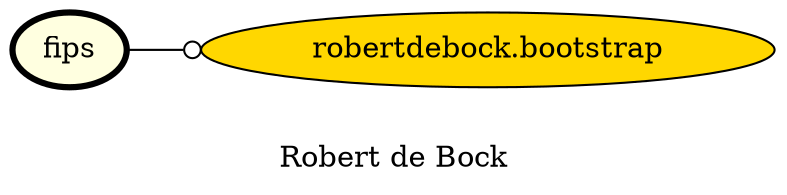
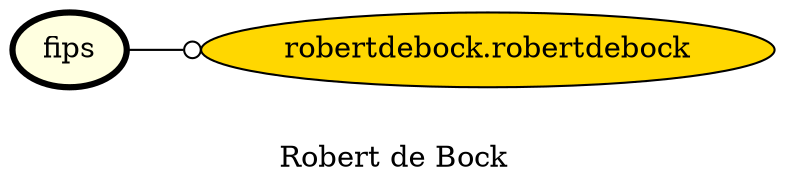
(488, 50) -> (488, 50)
